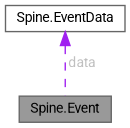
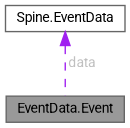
(65, 109) -> (65, 109)
